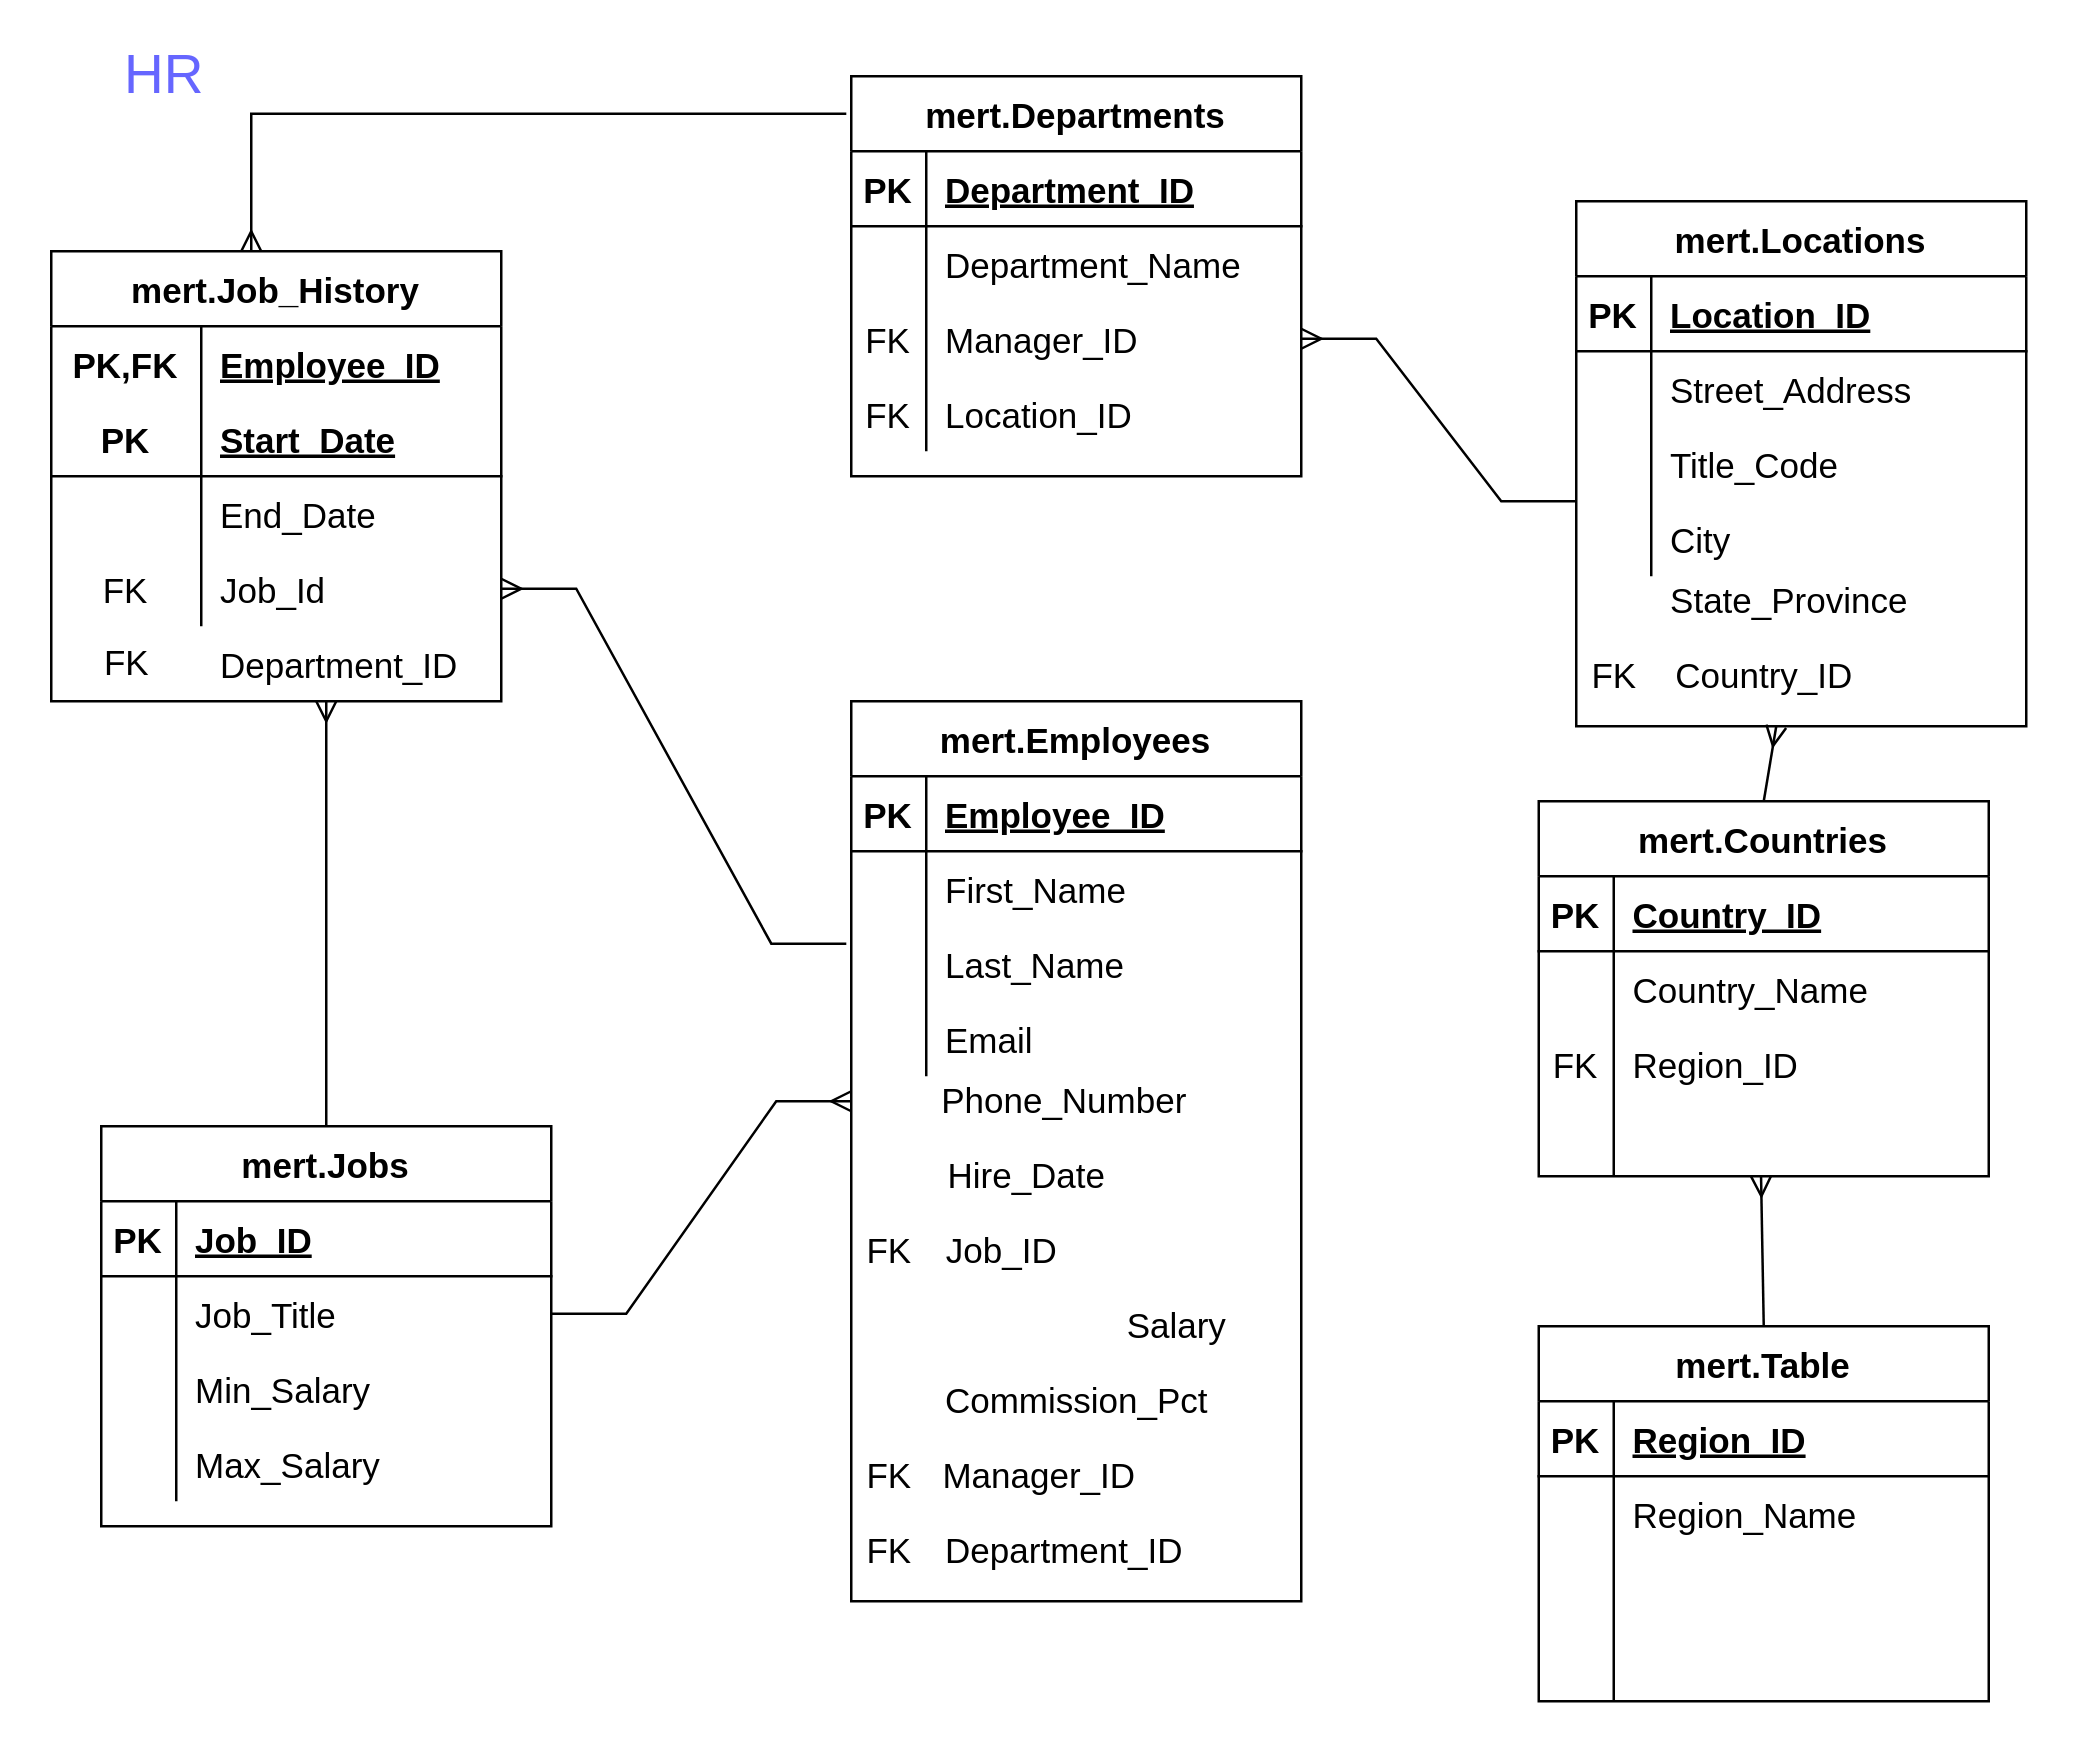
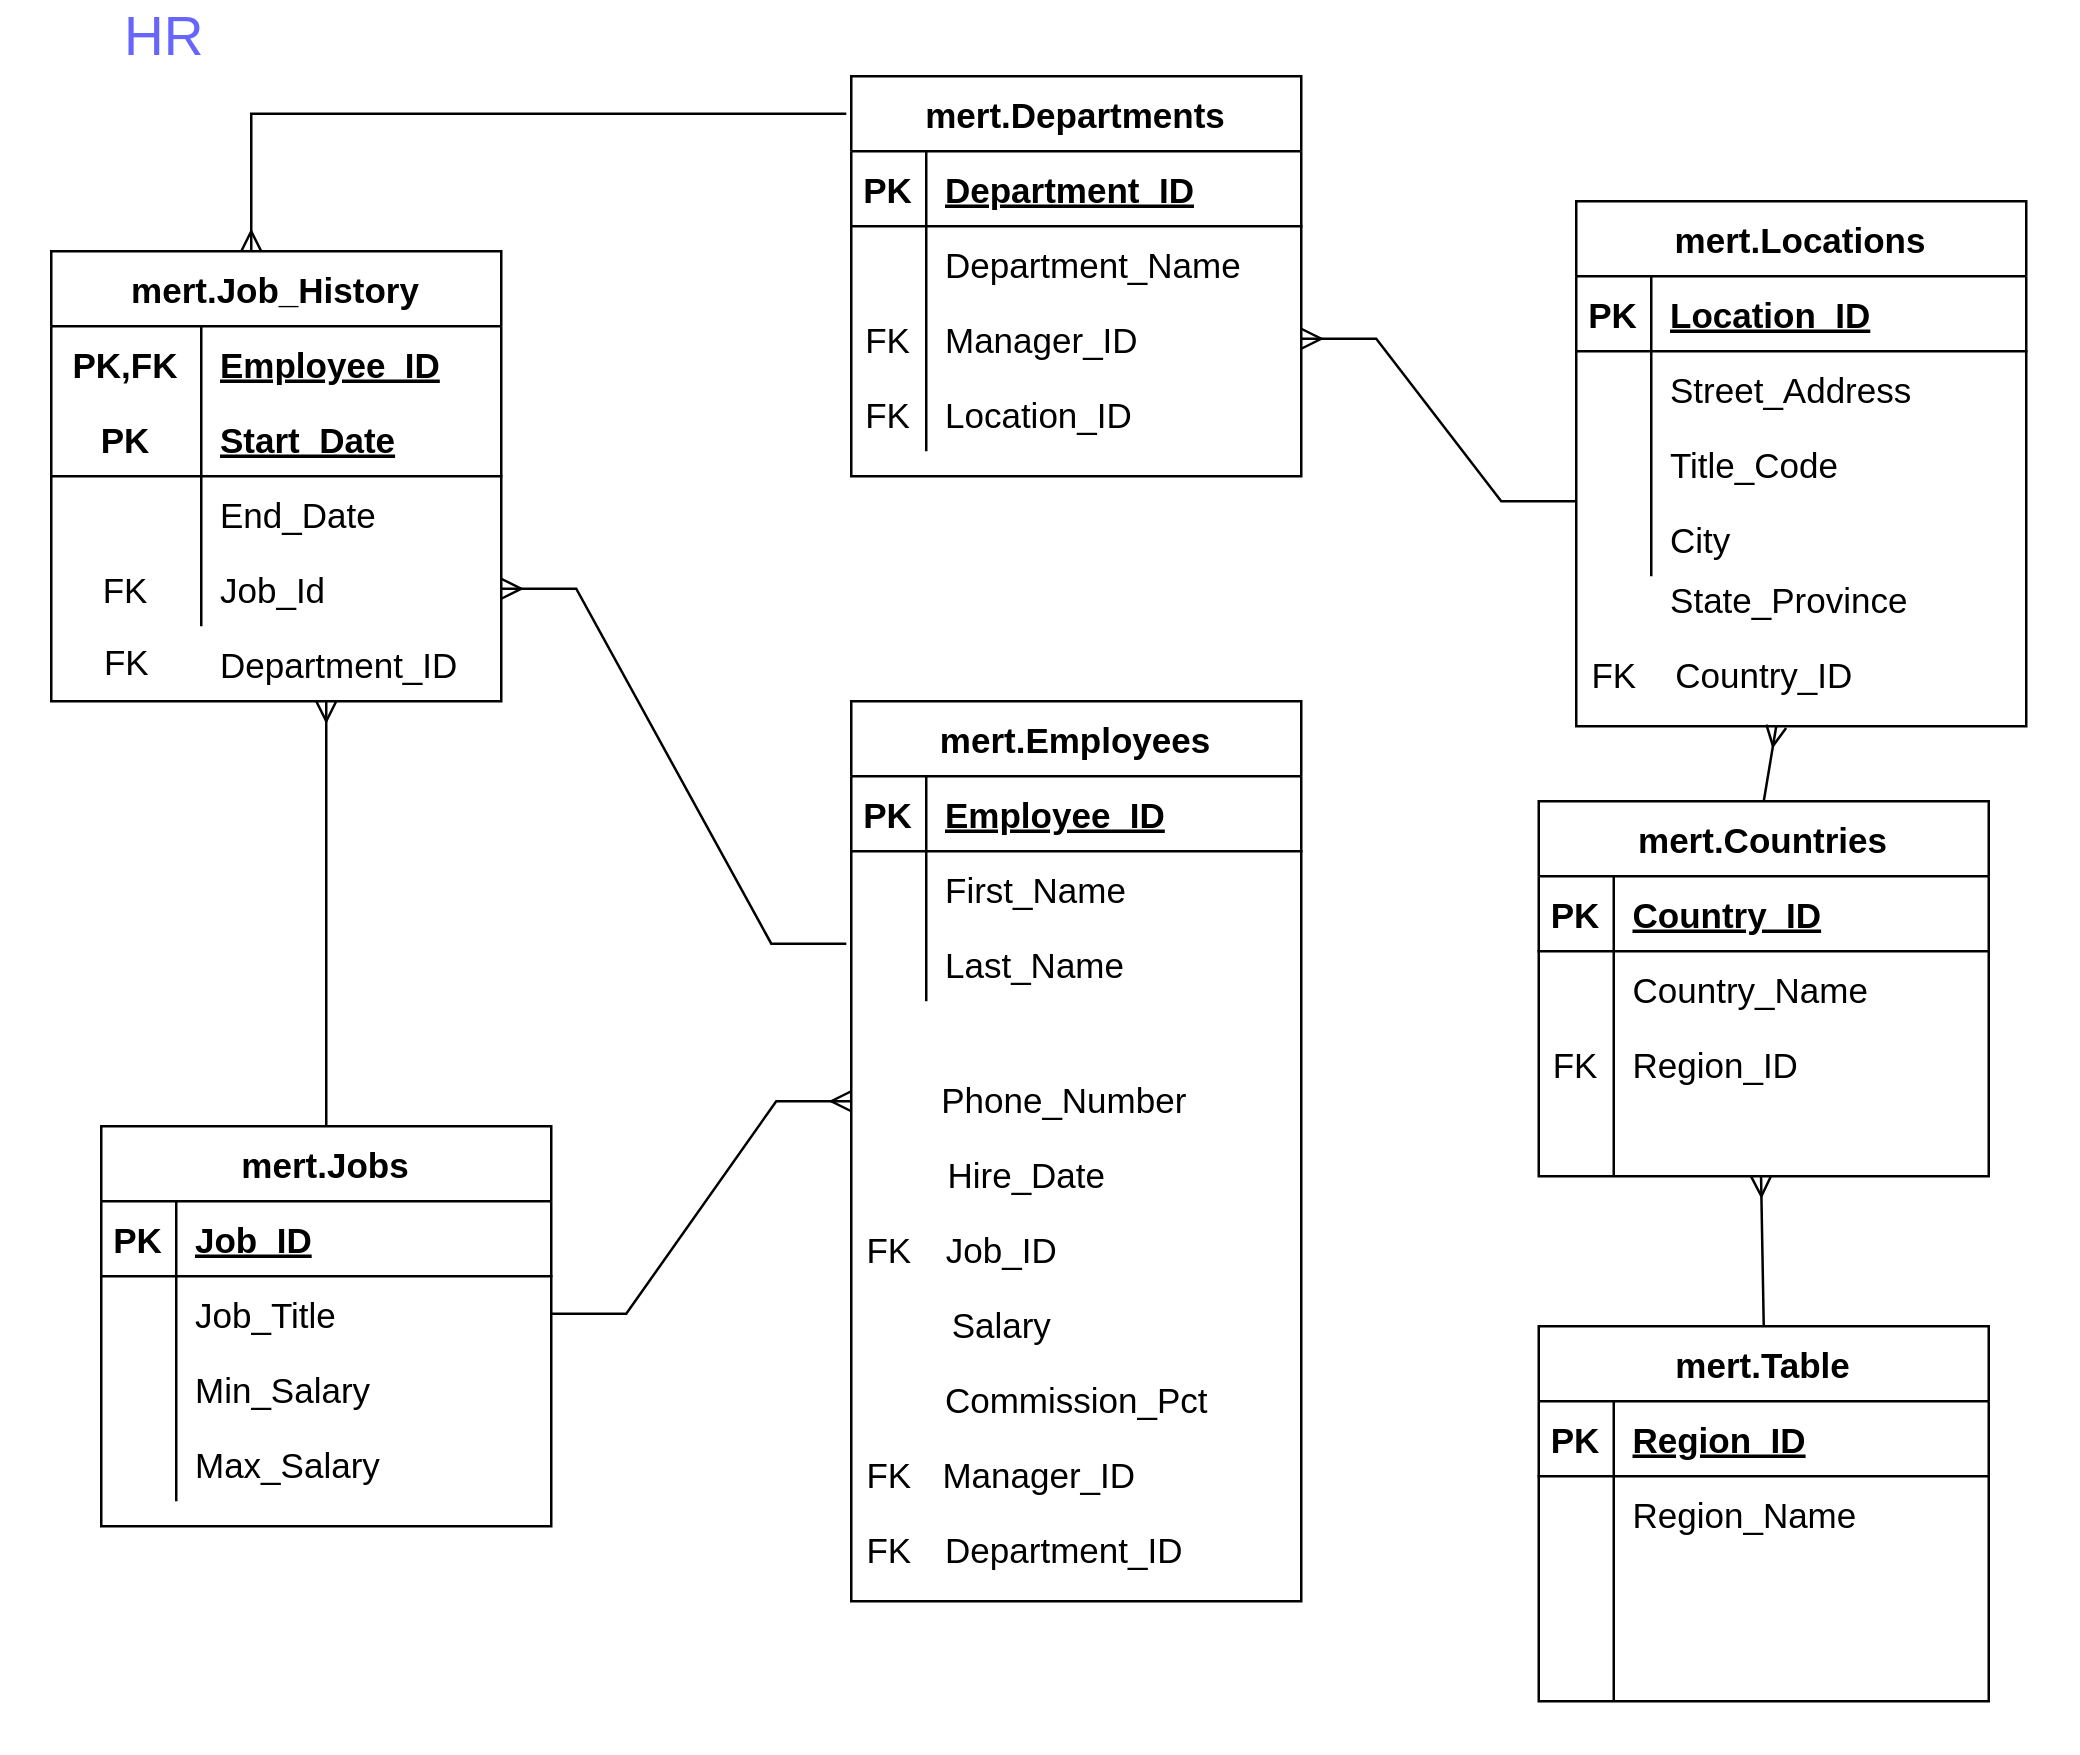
(164, 76) -> (164, 39)
(1114, 1039) -> none
(1176, 1326) -> (1001, 1326)
